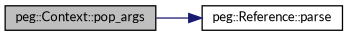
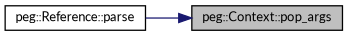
(172, 18) -> (162, 18)
